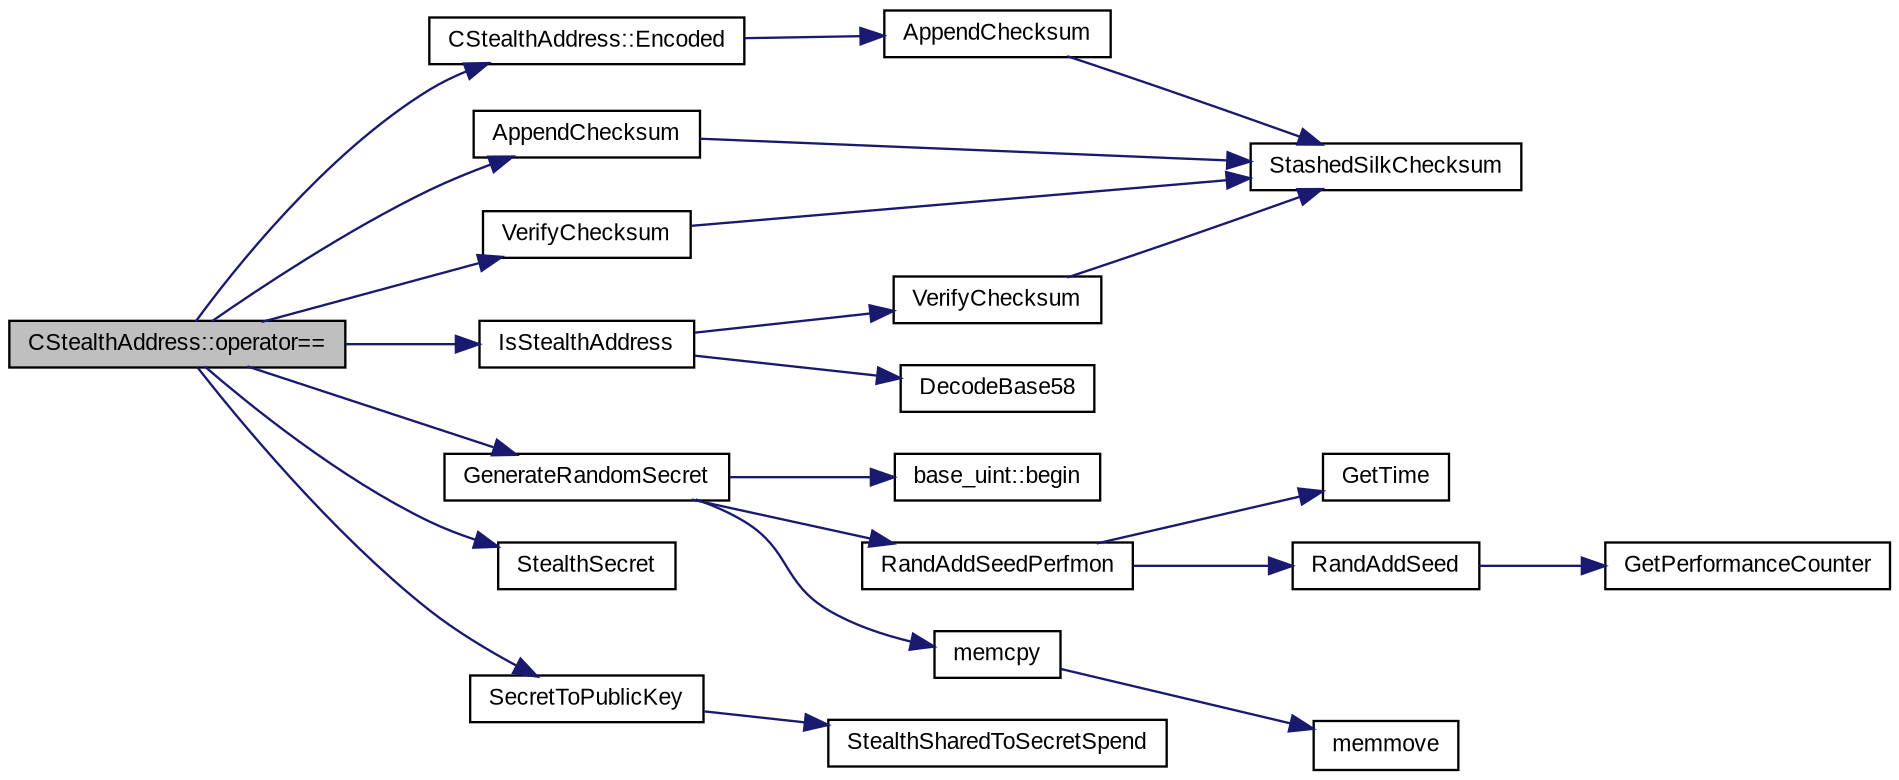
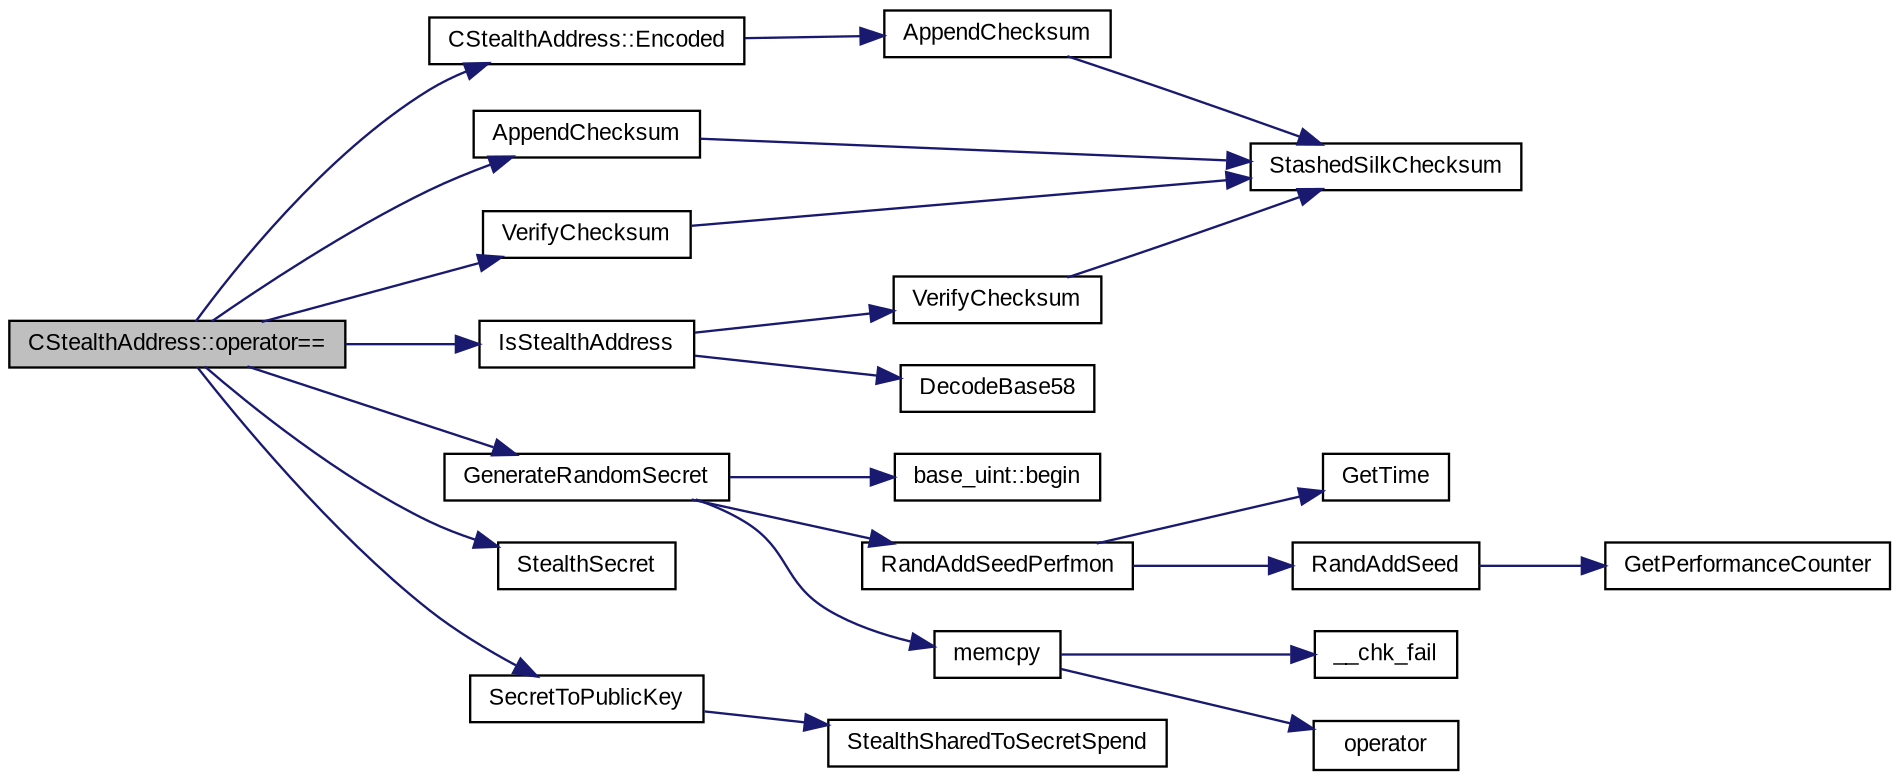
none -> (1386, 654)
(1386, 746) -> (1386, 746)
